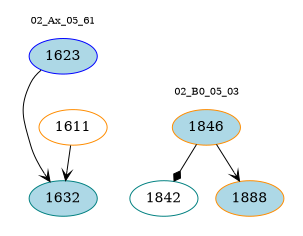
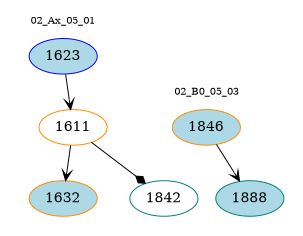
(63, 21) -> (63, 21)
(24, 121) -> (67, 87)
(188, 158) -> (108, 155)
(63, 198) -> (63, 198)
(250, 198) -> (250, 198)
